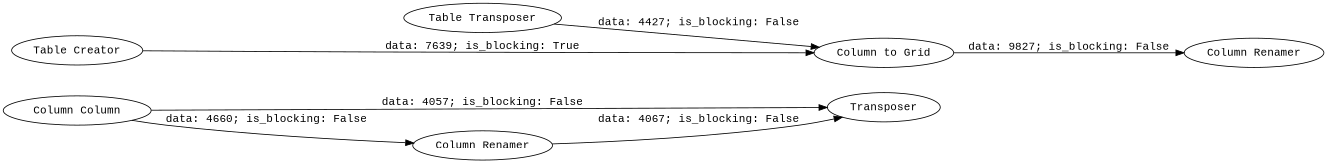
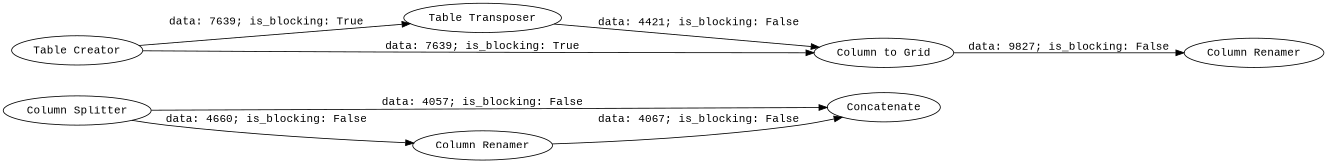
(699, 22) -> (699, 22)
none -> (270, 35)
(884, 107) -> (884, 107)
(77, 110) -> (77, 110)
